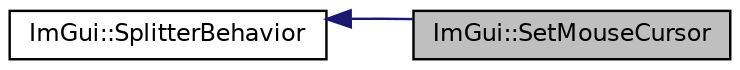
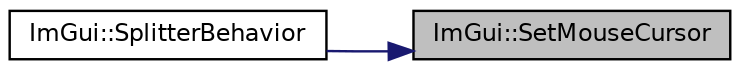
(382, 19) -> (358, 51)
